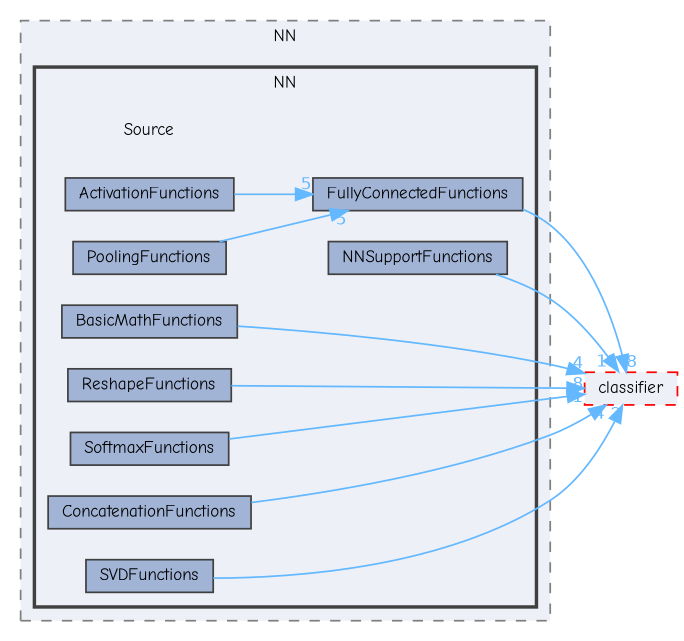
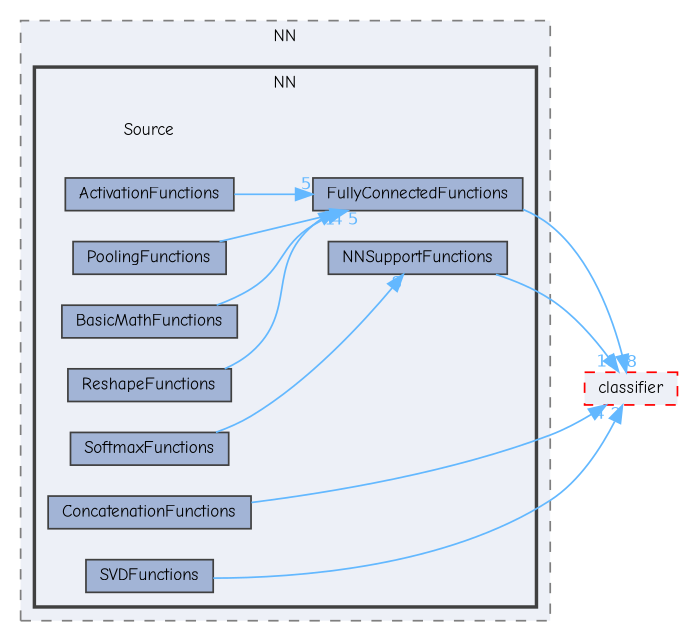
(404, 342) -> (276, 266)
(399, 387) -> (280, 299)
(398, 418) -> (312, 371)
